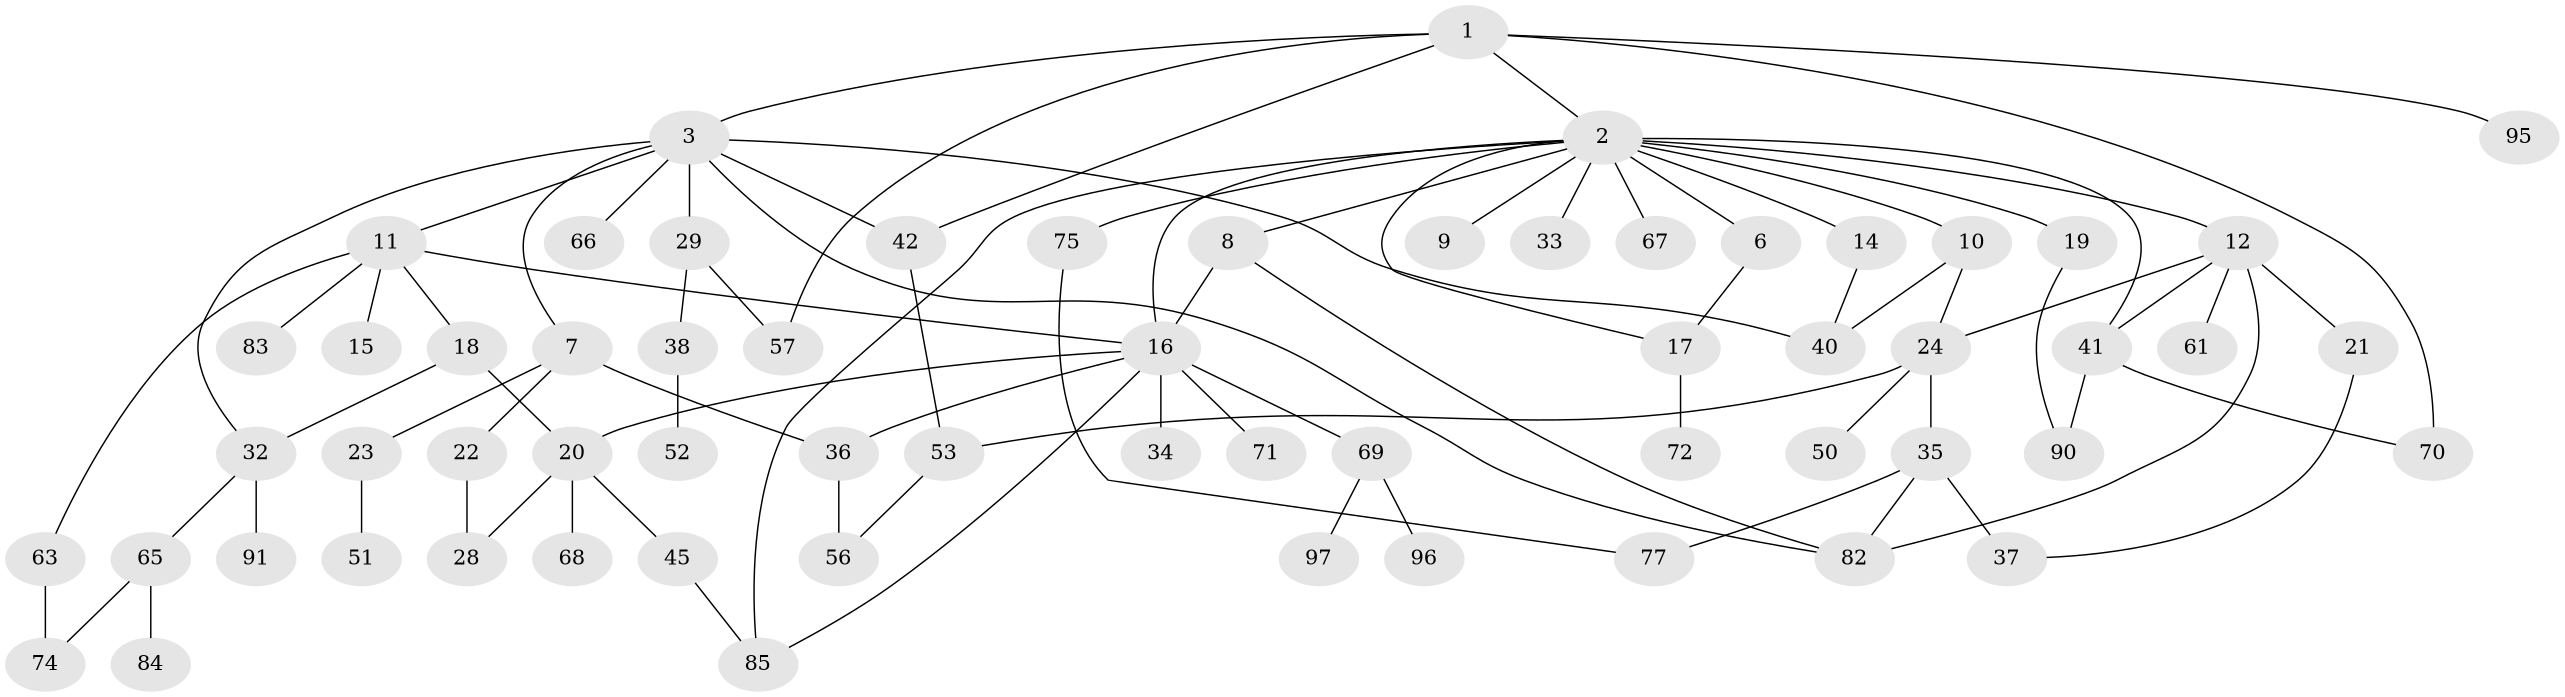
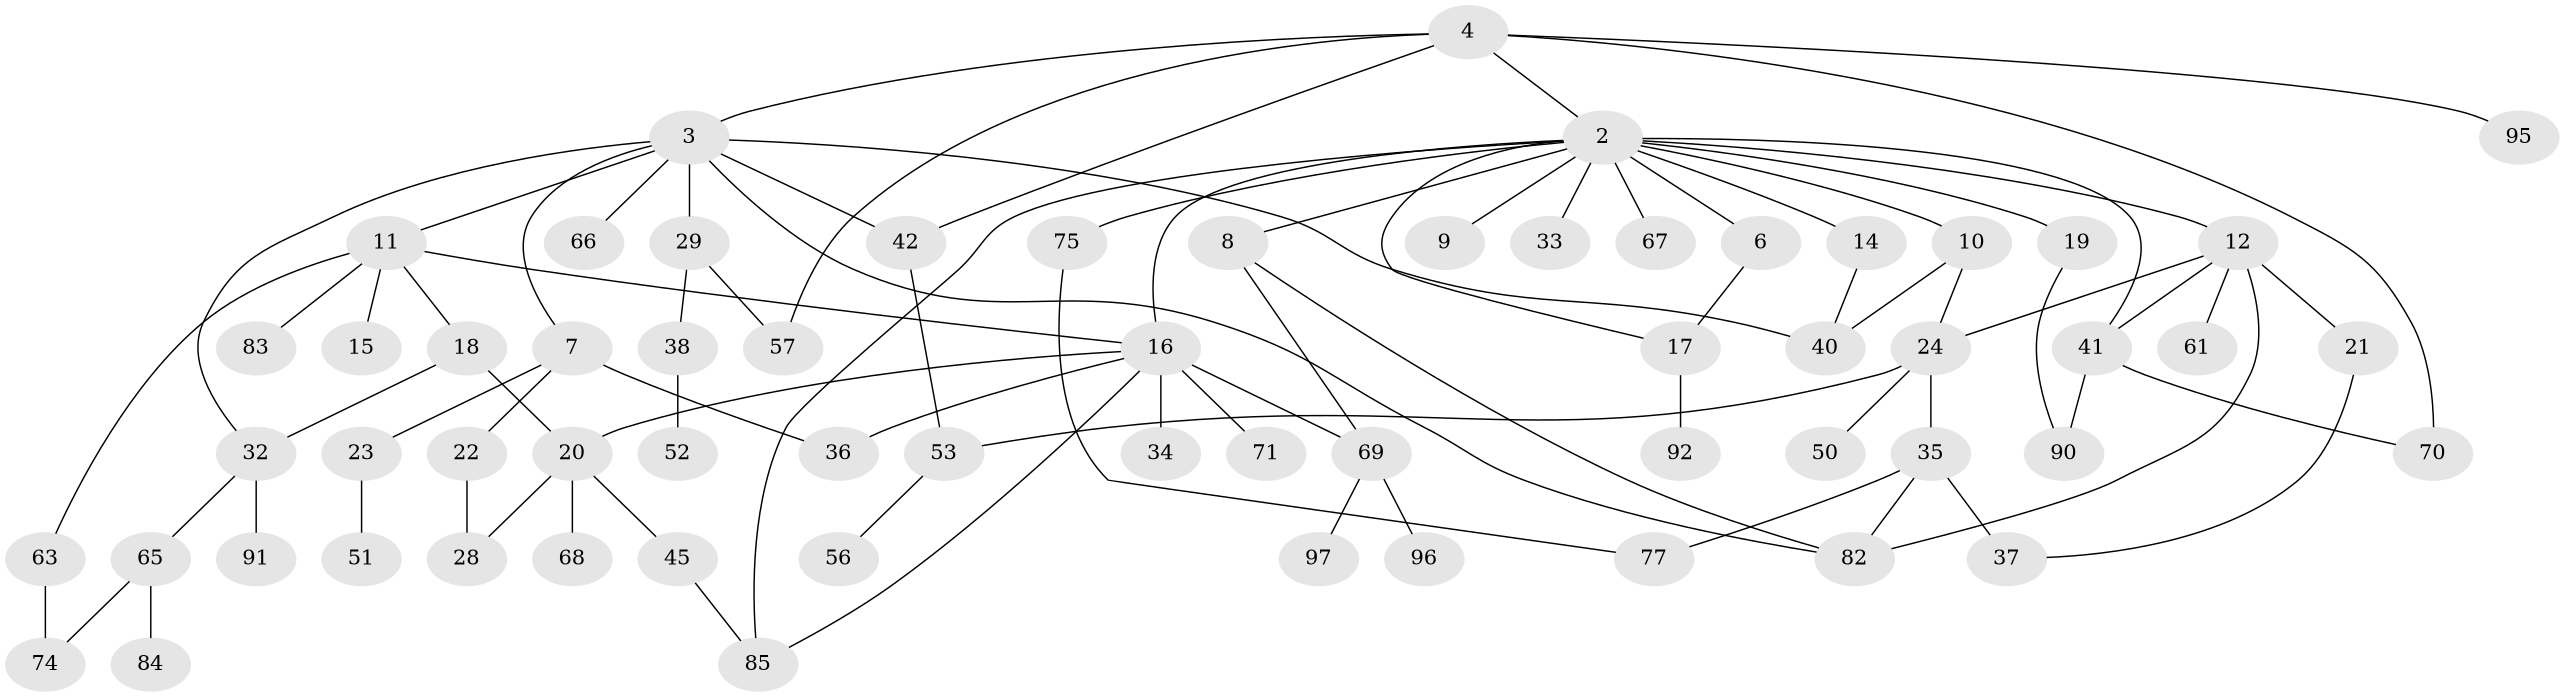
(1468, 32) -> (1468, 32)
(1195, 296) -> (1297, 344)
(1681, 454) -> (1681, 454)
(839, 507) -> none
